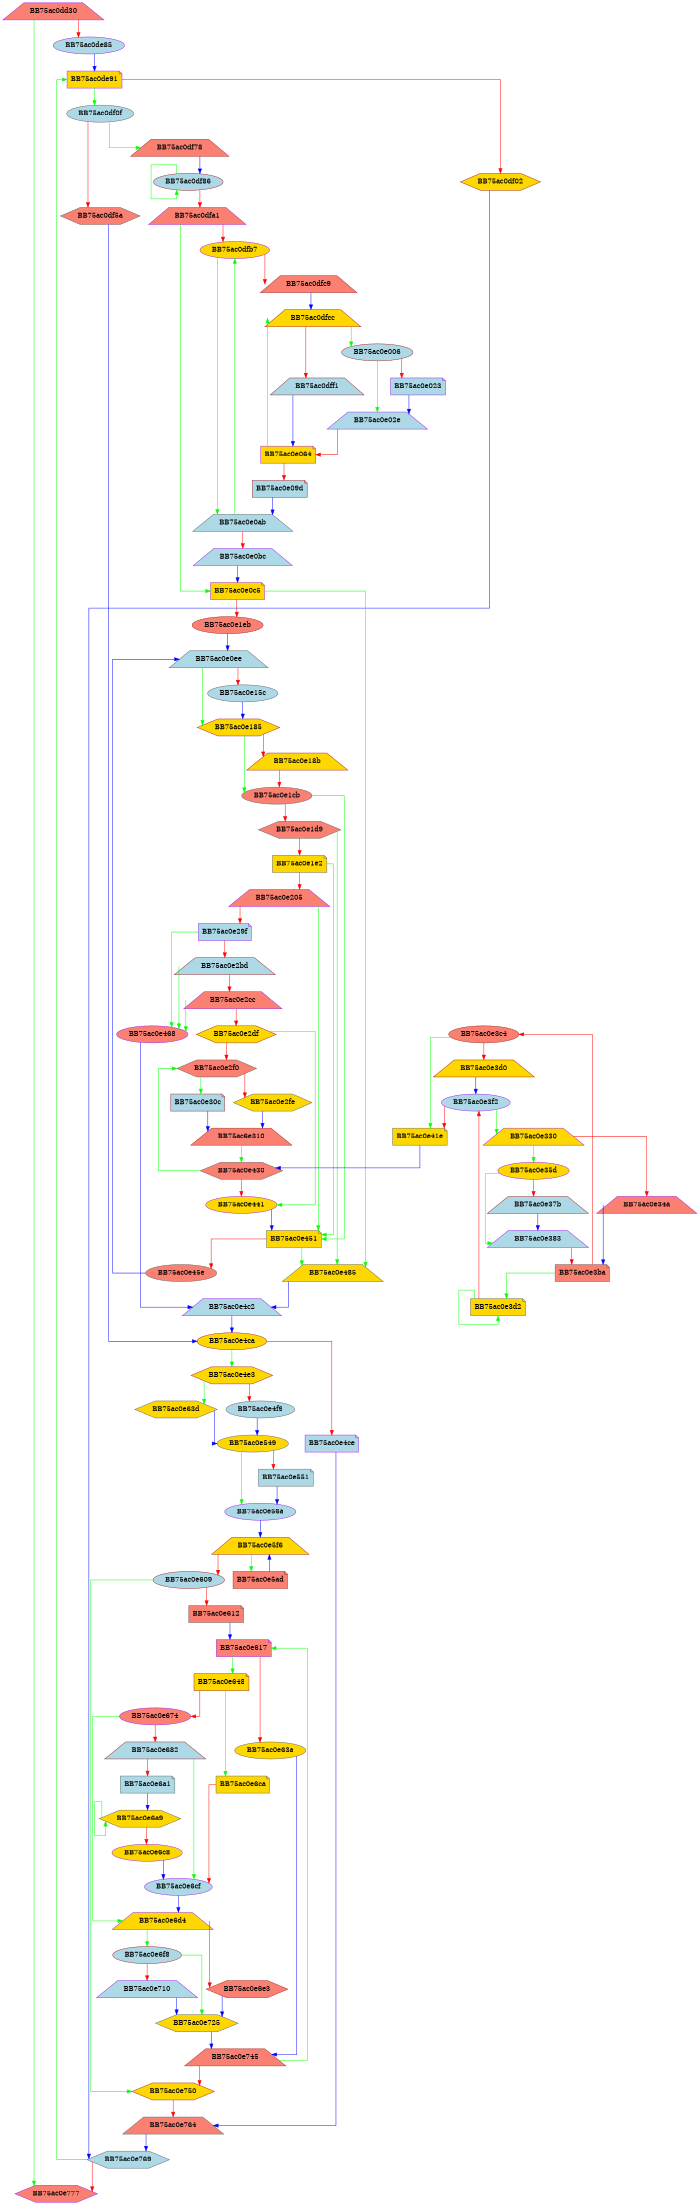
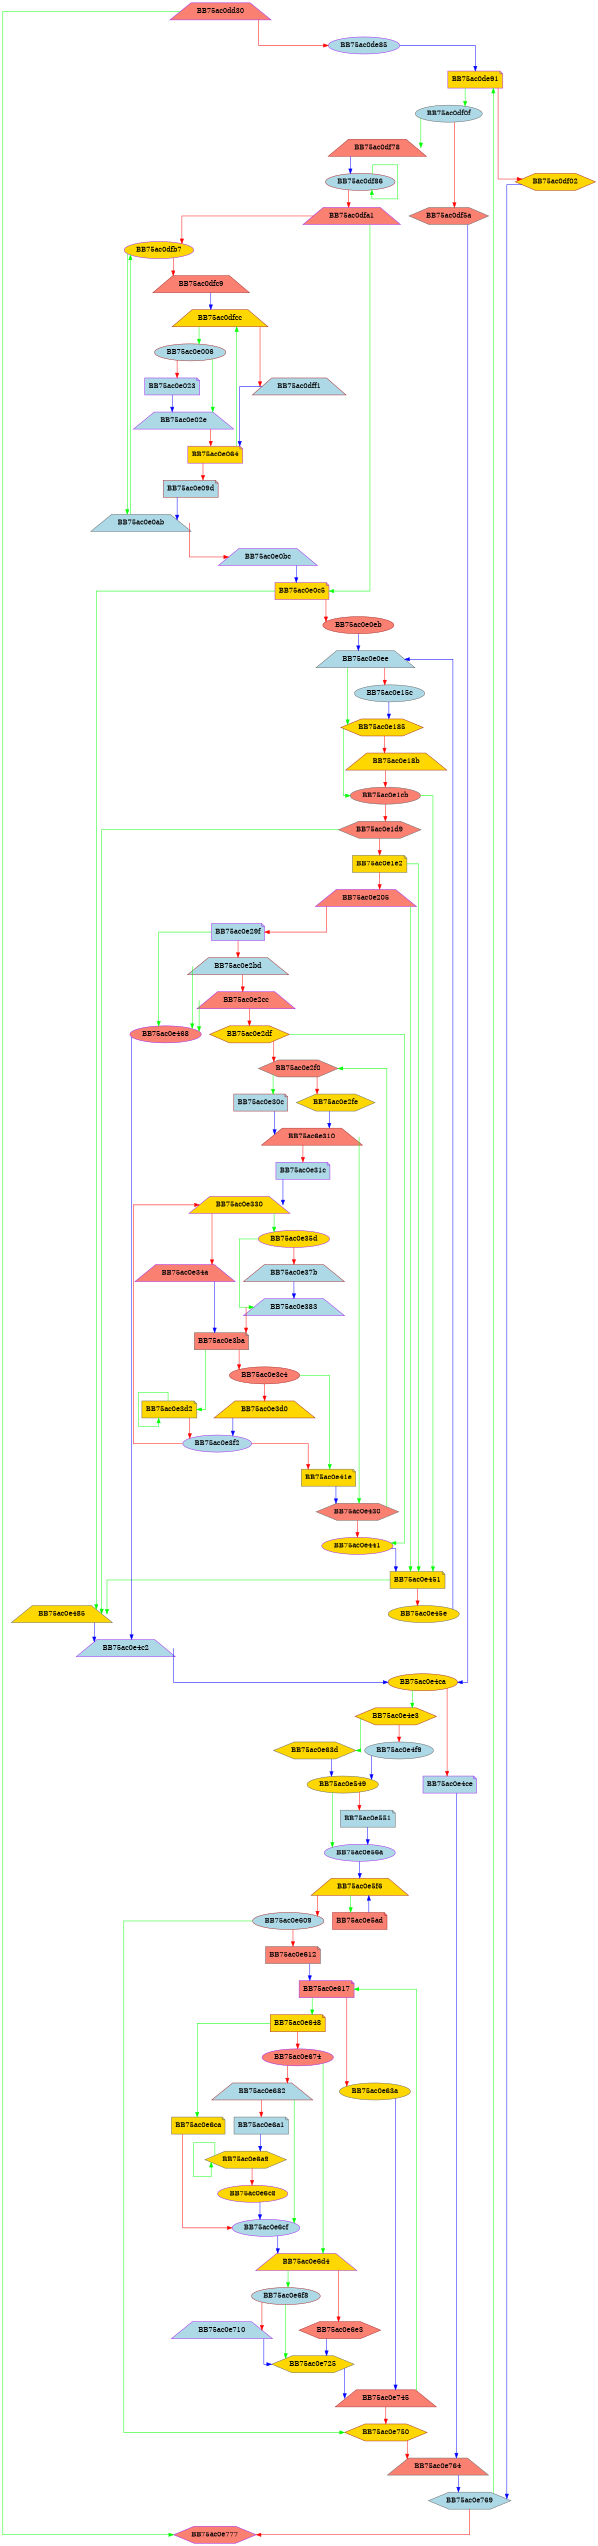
(228, 625) -> (358, 625)
(497, 1119) -> (133, 1318)
none -> (303, 1171)
(181, 1273) -> (424, 1614)
